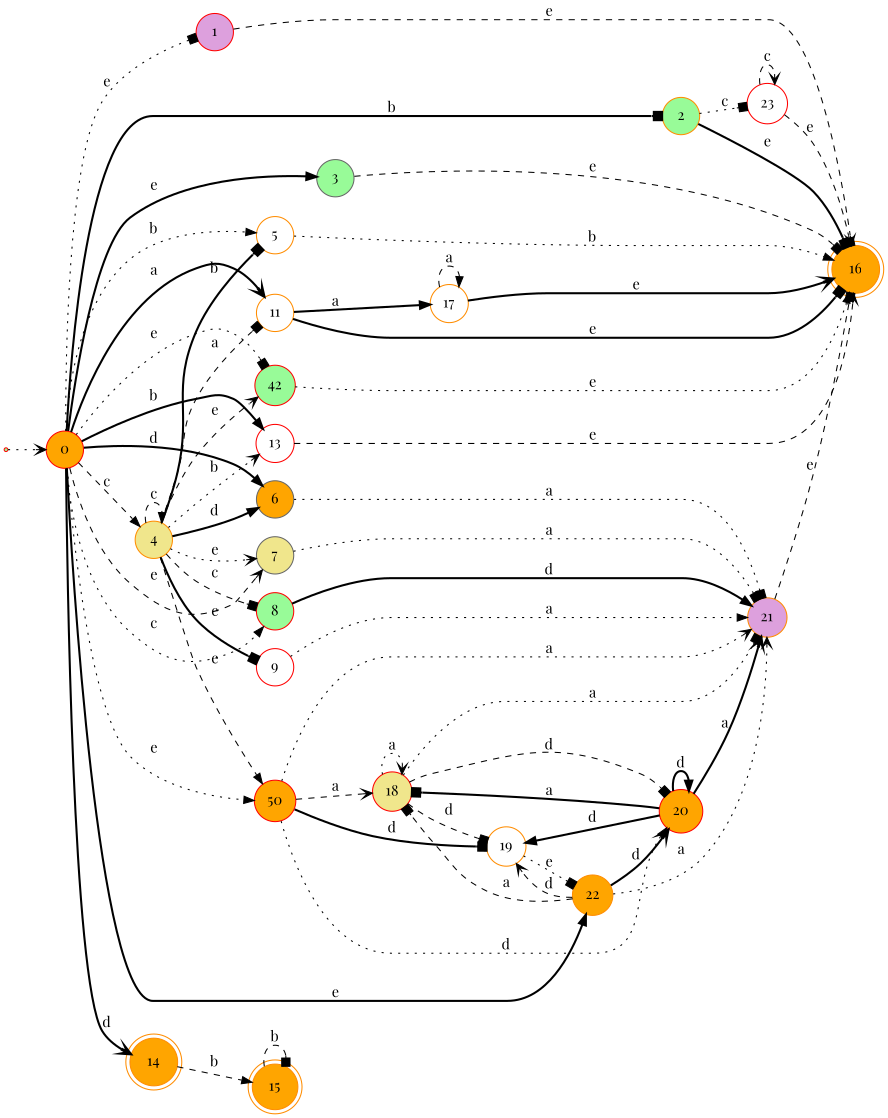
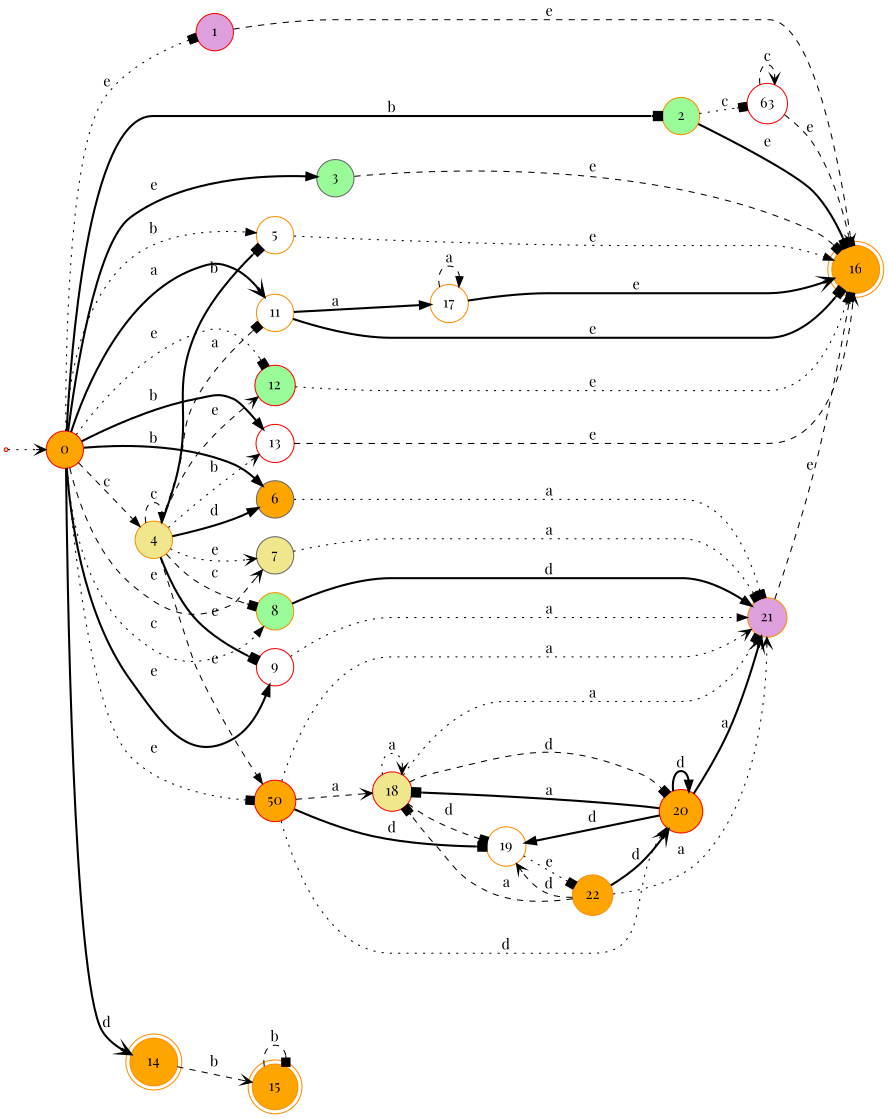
(767, 104) -> (767, 104)
(593, 238) -> (593, 238)
(275, 385) -> (275, 385)
(154, 439) -> (154, 439)
(275, 611) -> (275, 611)
(97, 677) -> (97, 677)
(130, 970) -> (121, 665)
(209, 1073) -> (209, 1073)
